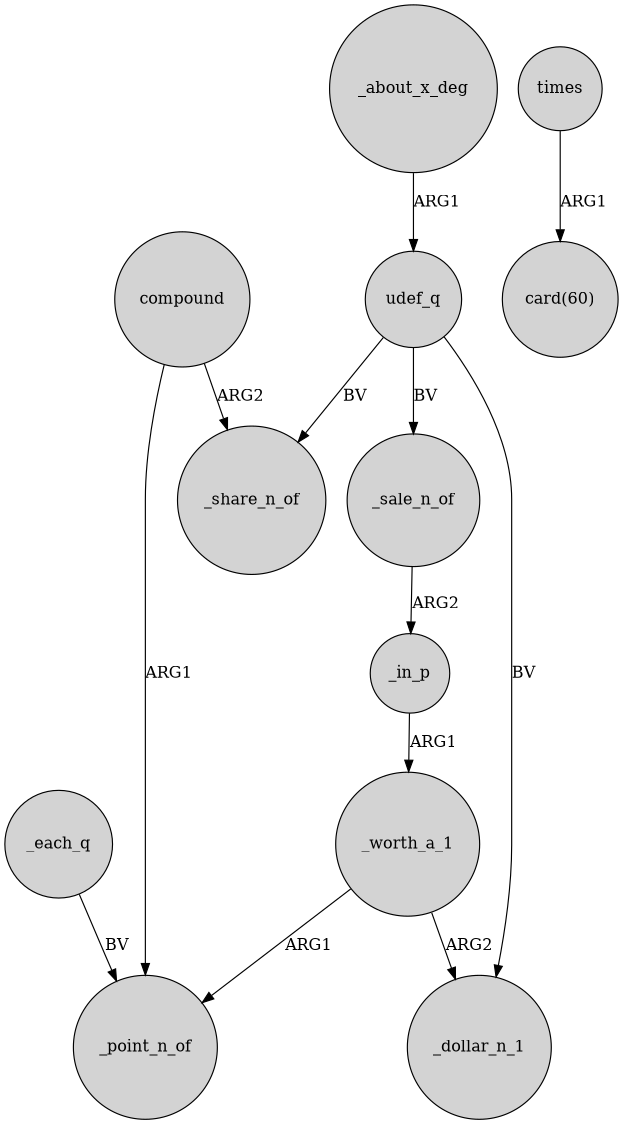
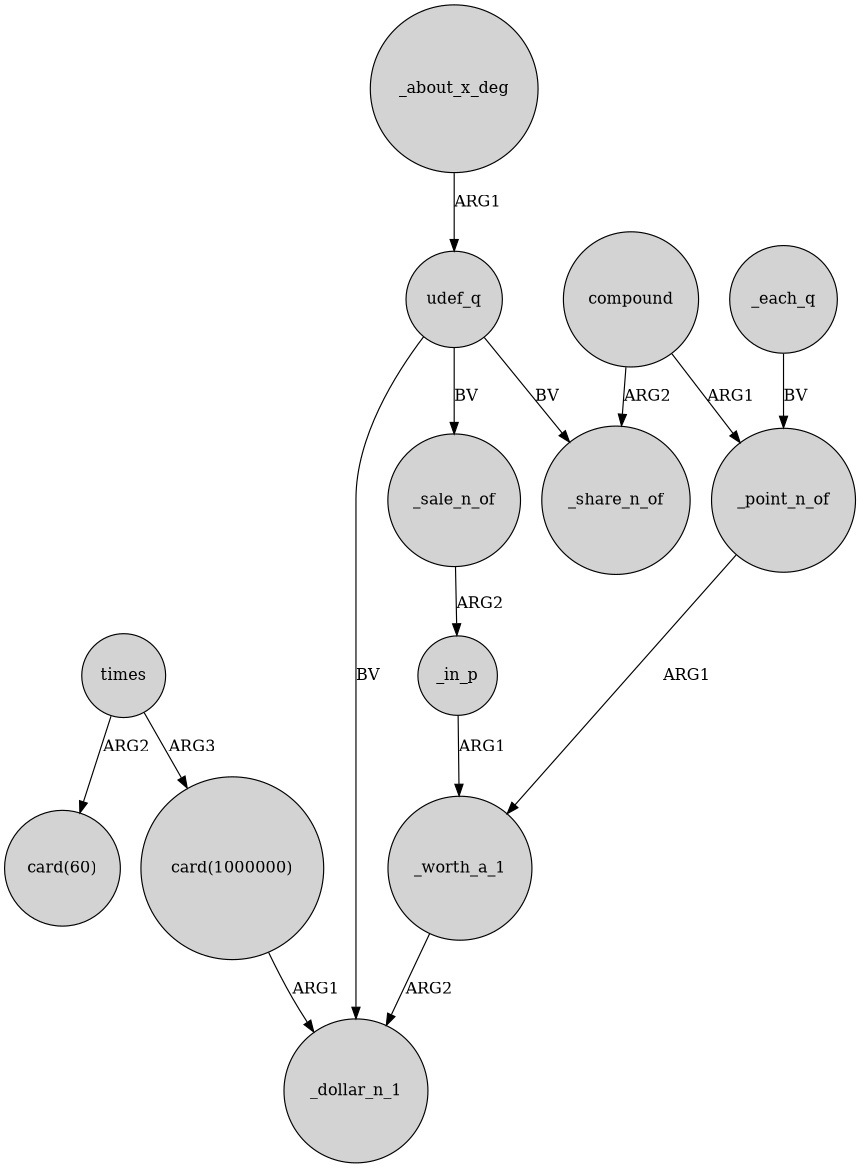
(584, 202) -> (127, 747)
none -> (232, 868)
(281, 942) -> (626, 680)
